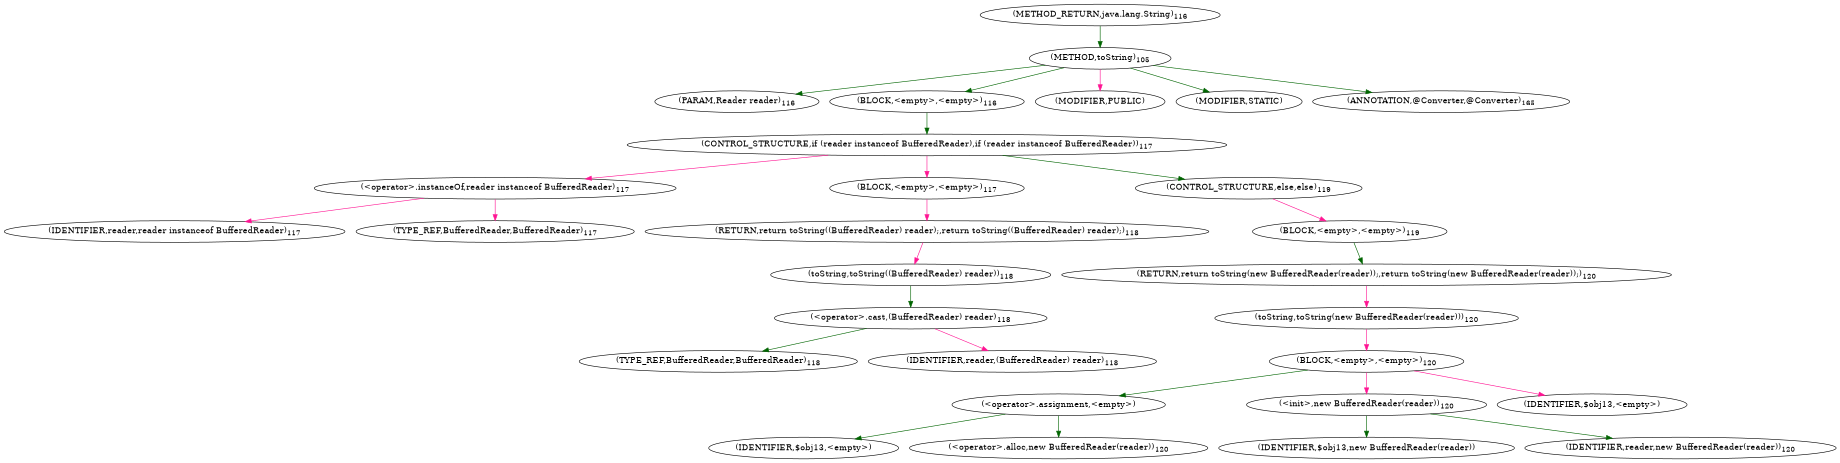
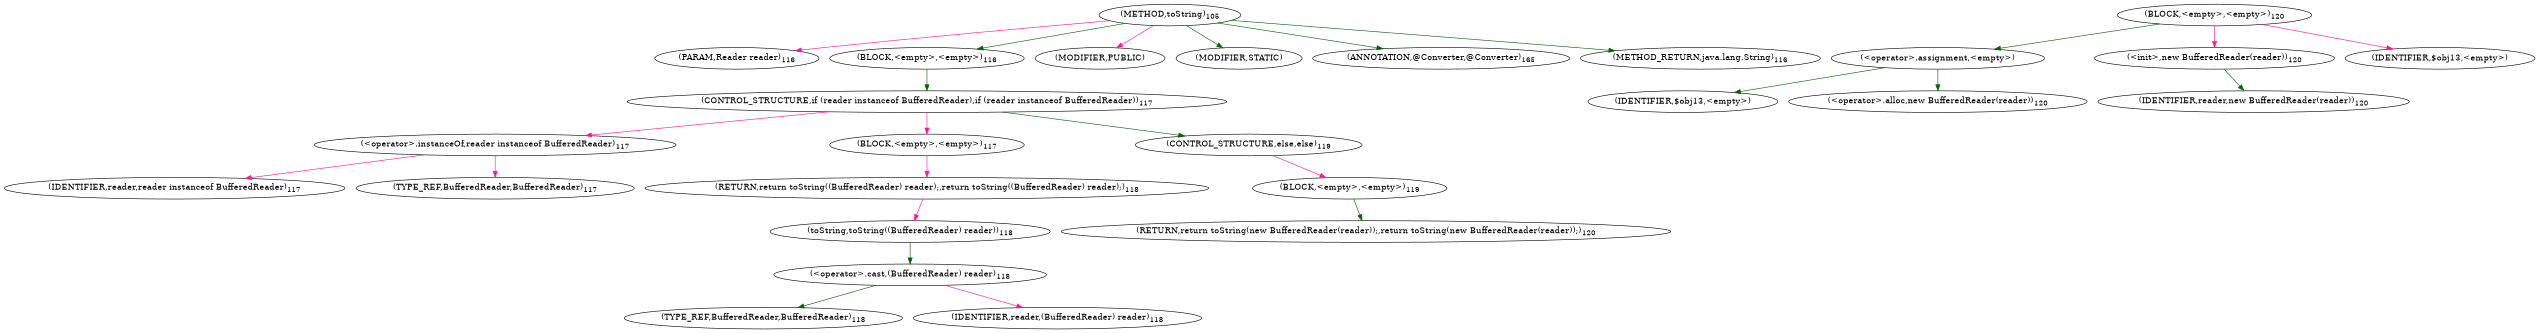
(1100, 34) -> (1420, 35)
(924, 79) -> (955, 35)
(1367, 318) -> none
(1367, 448) -> none
